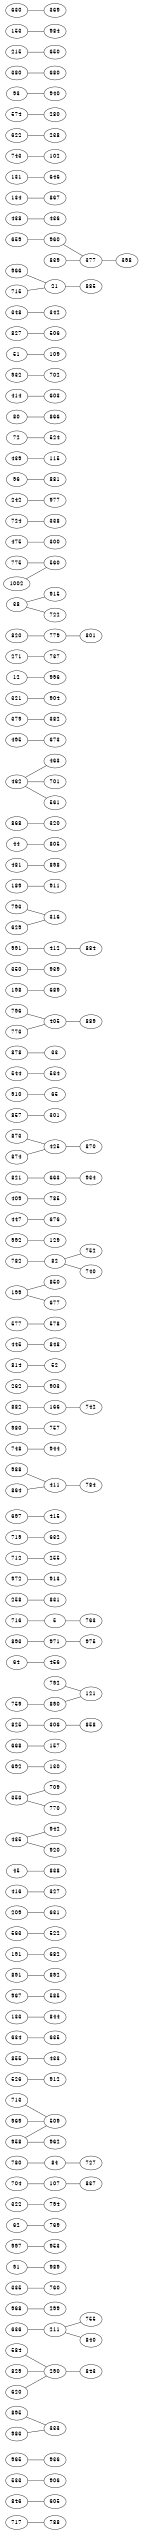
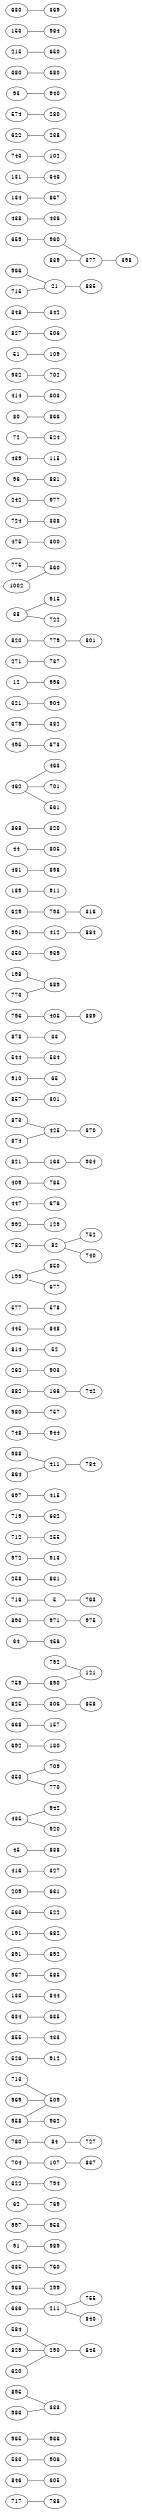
(36, 923) -> (36, 912)
(36, 1027) -> (36, 990)
(55, 1178) -> (55, 1162)
